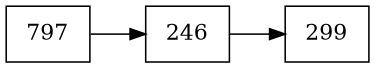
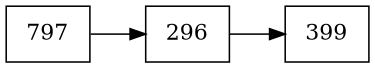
(188, 34) -> (188, 34)
(327, 34) -> (327, 34)
